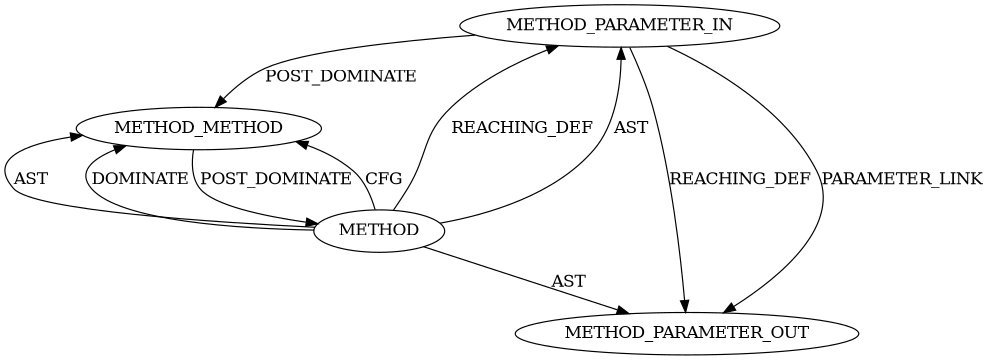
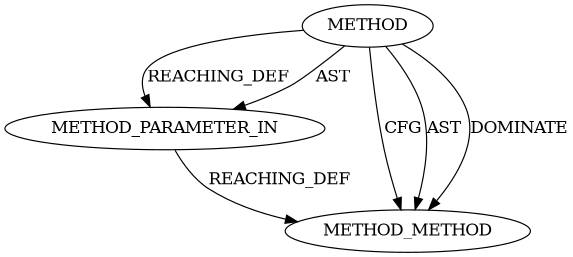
(342, 77) -> (280, 180)
(231, 206) -> none
(687, 334) -> none
